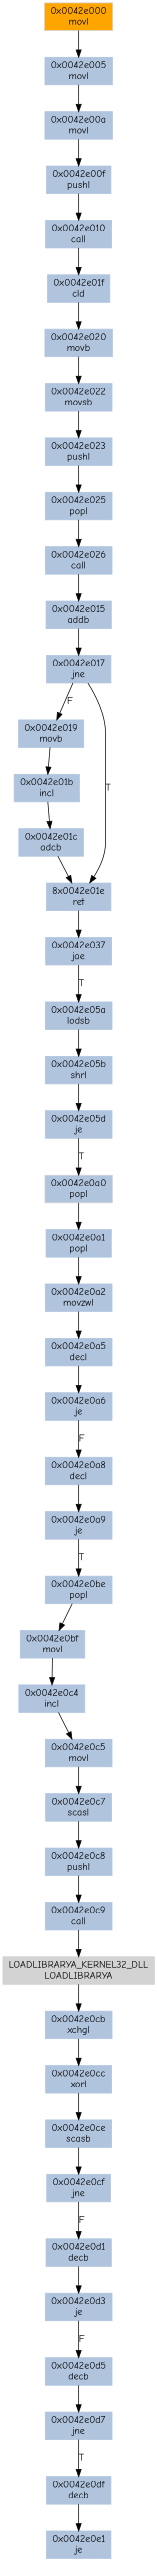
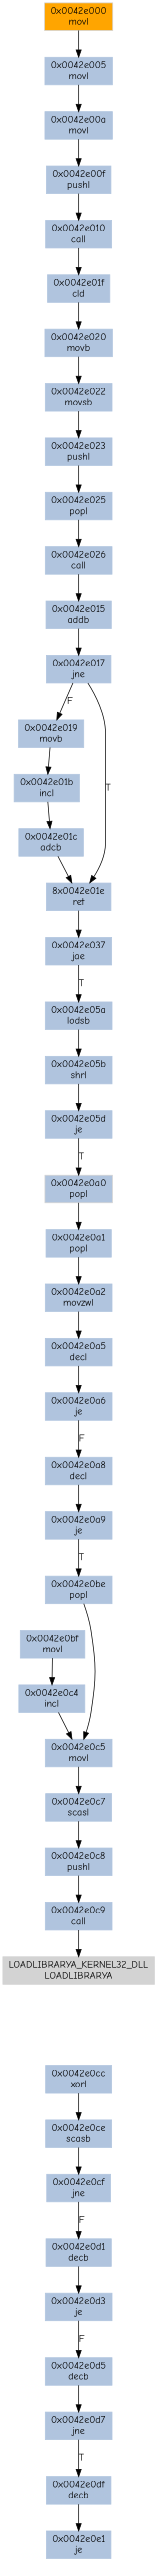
(67, 1614) -> (95, 1668)
(79, 2025) -> none
